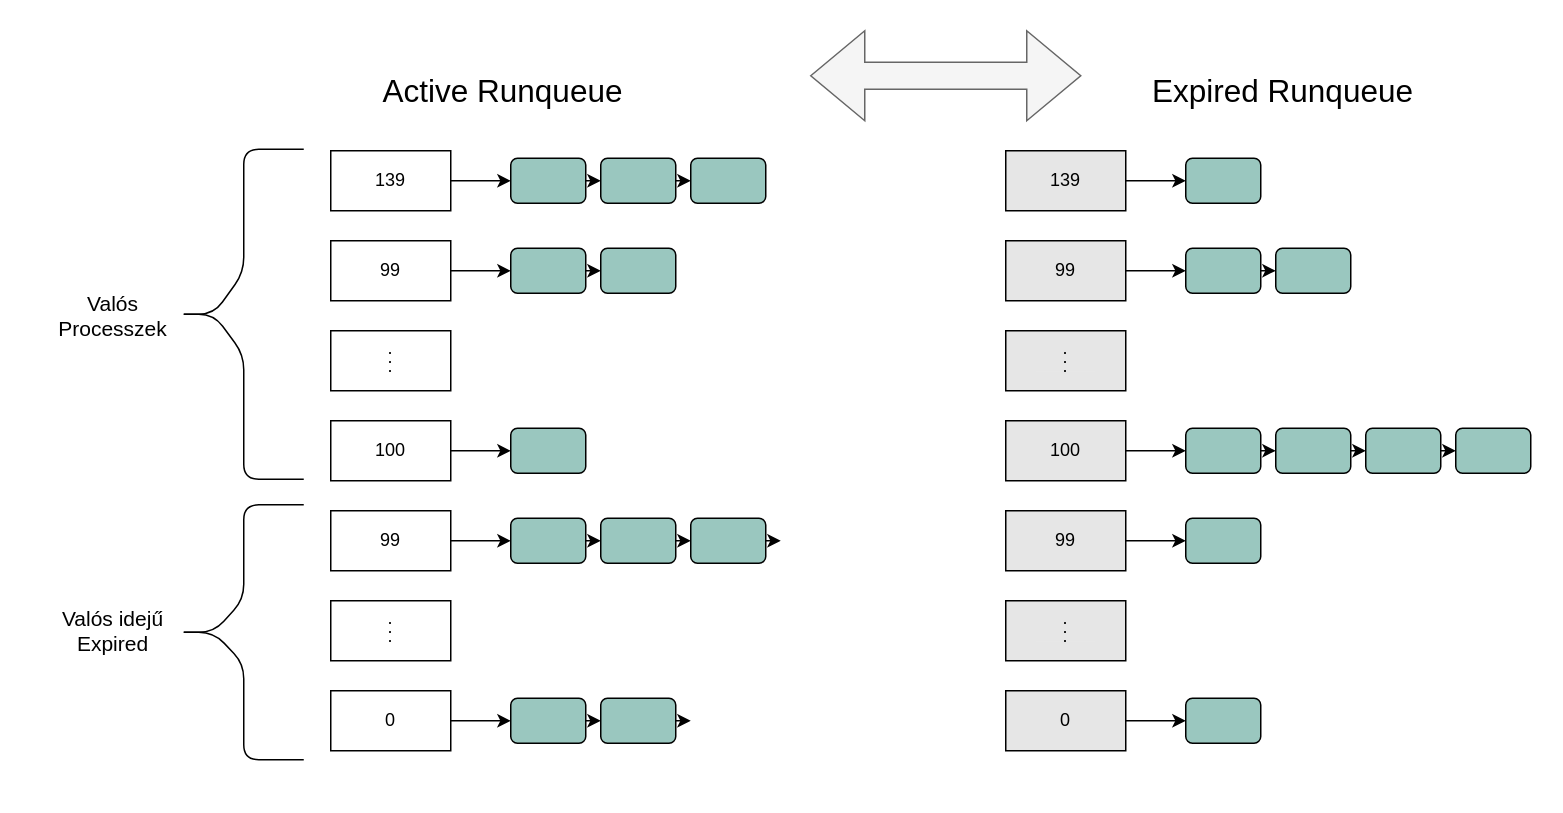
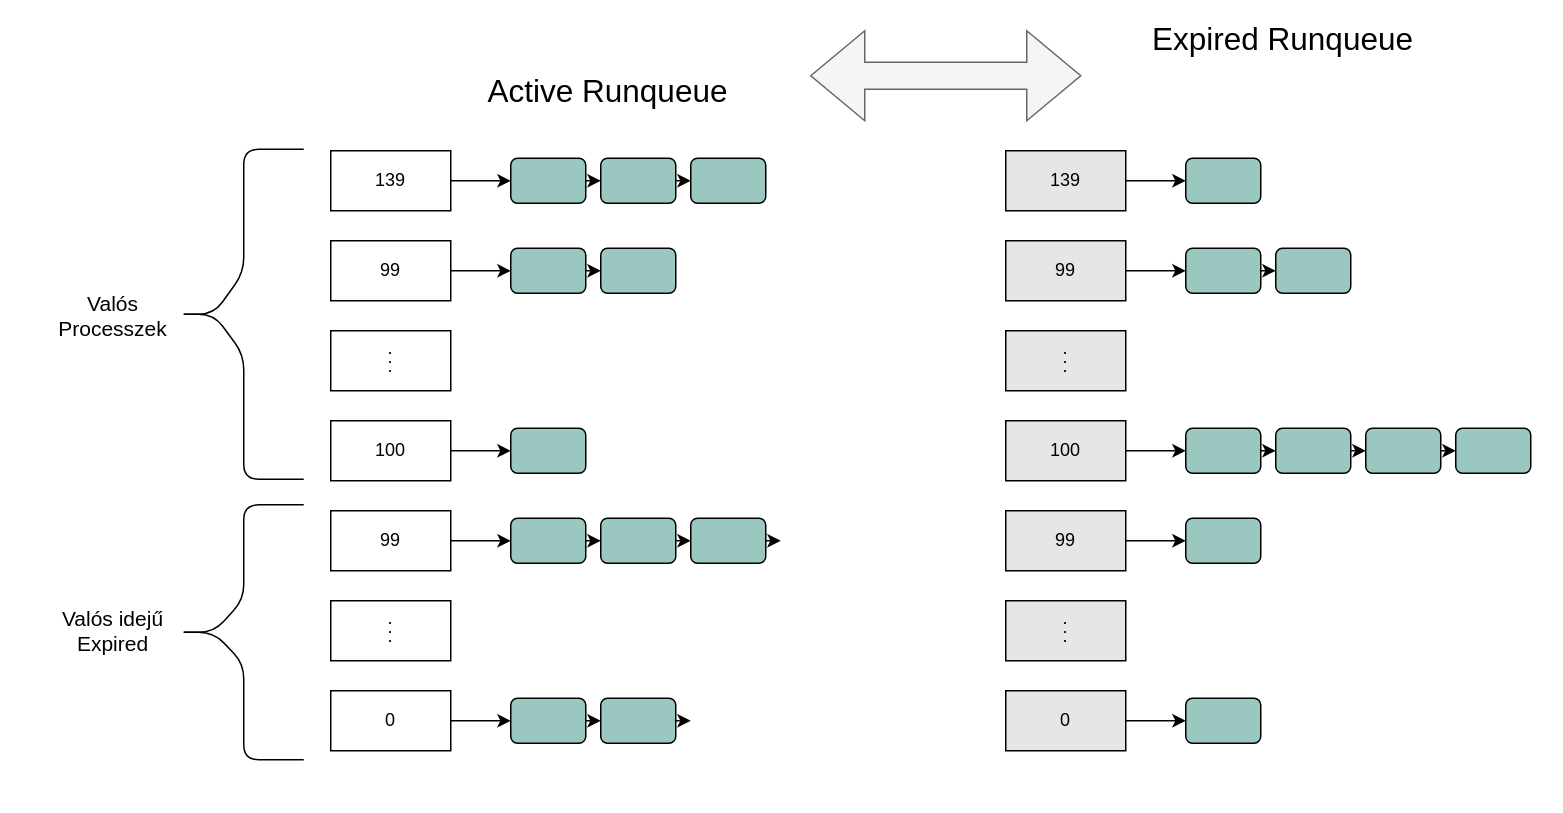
(503, 91) -> (608, 91)
(1283, 91) -> (1283, 38)
